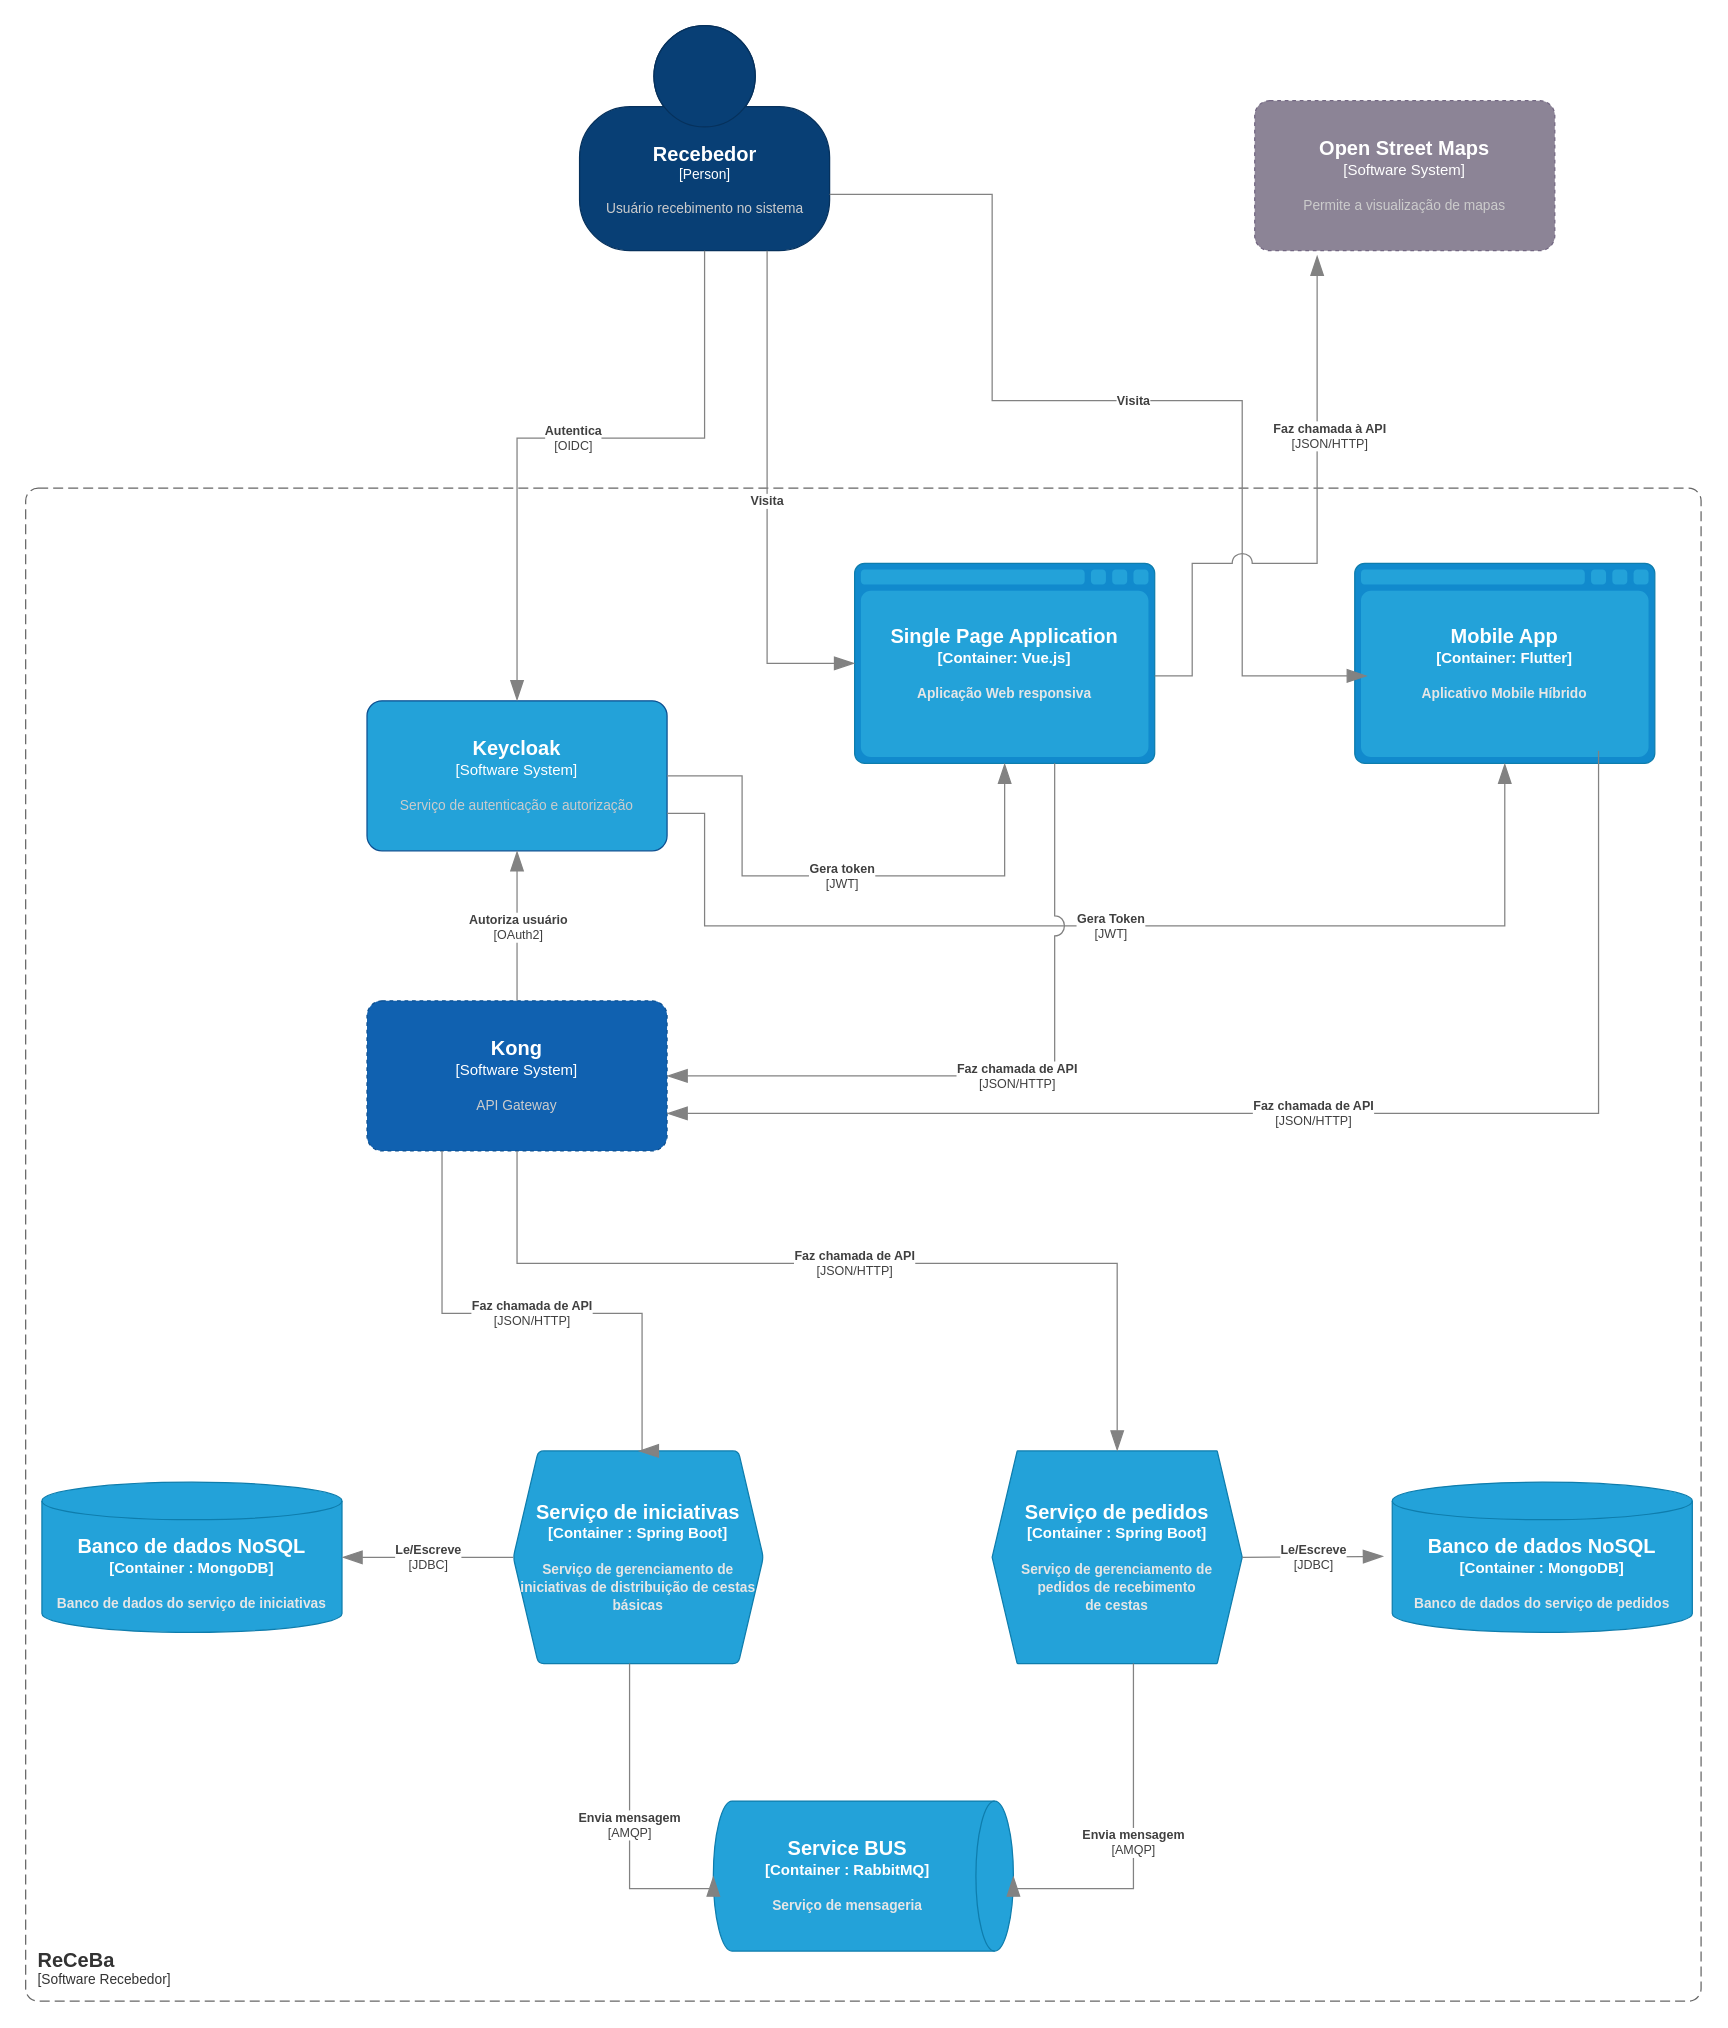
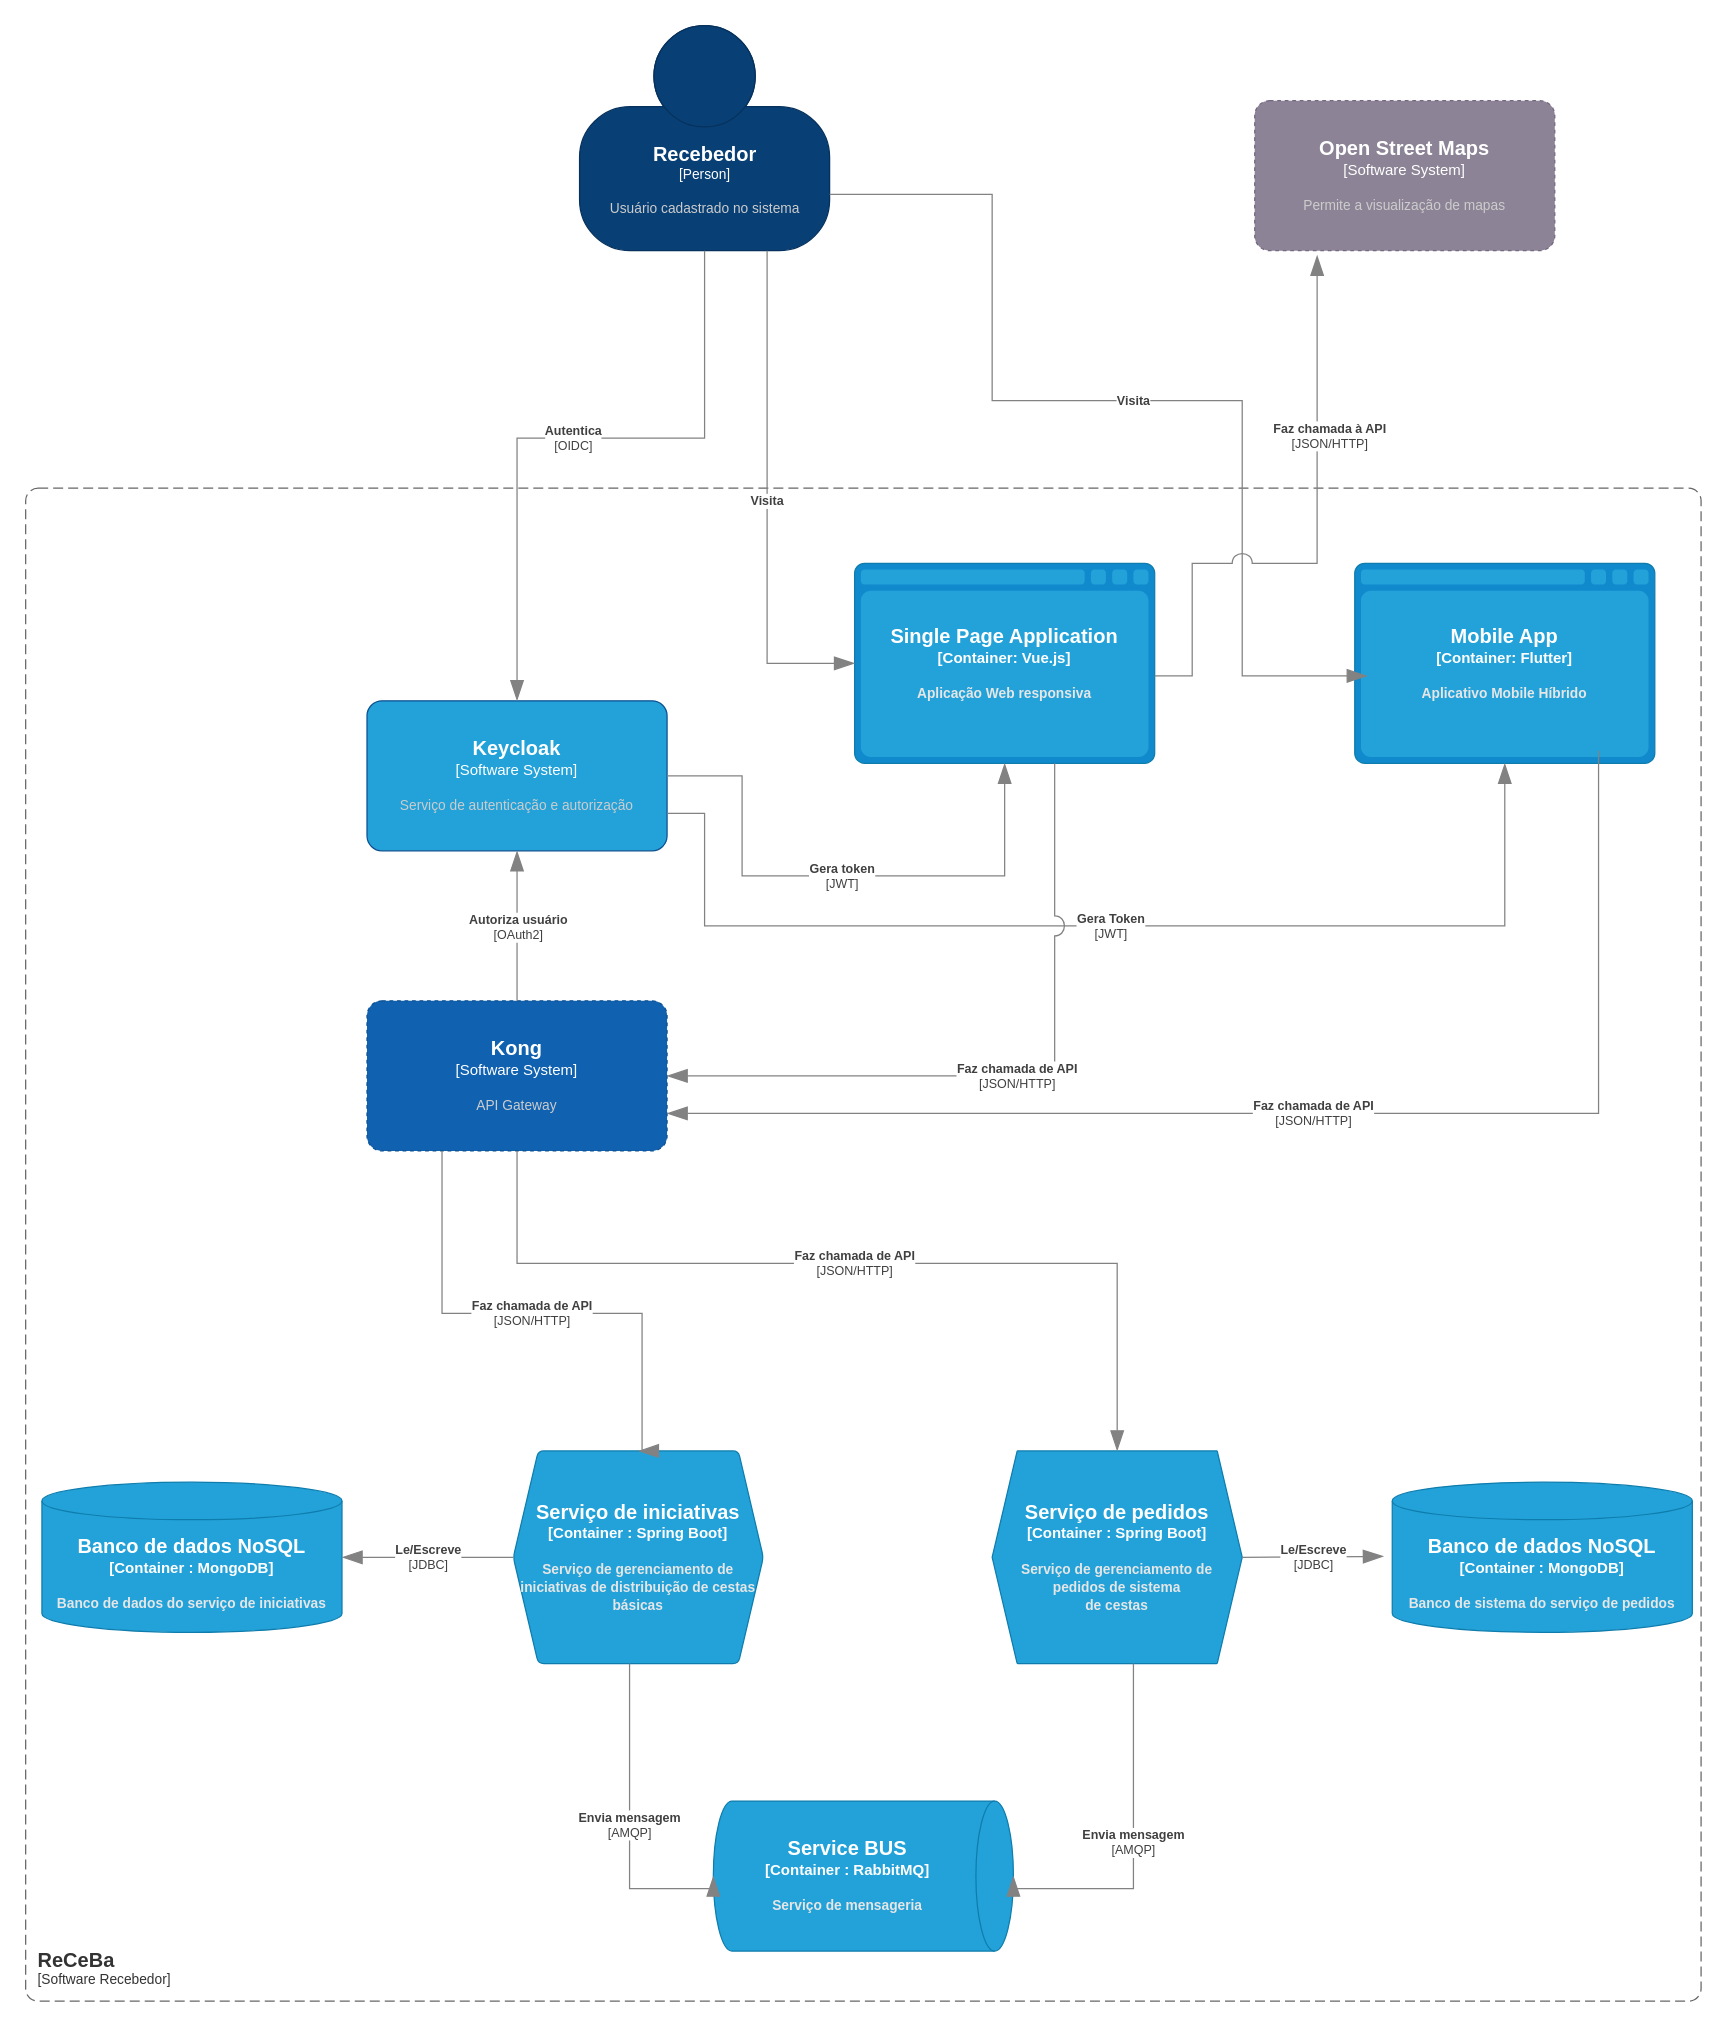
(705, 179) -> (705, 179)
(1117, 1557) -> (1117, 1557)
(1542, 1573) -> (1542, 1573)
